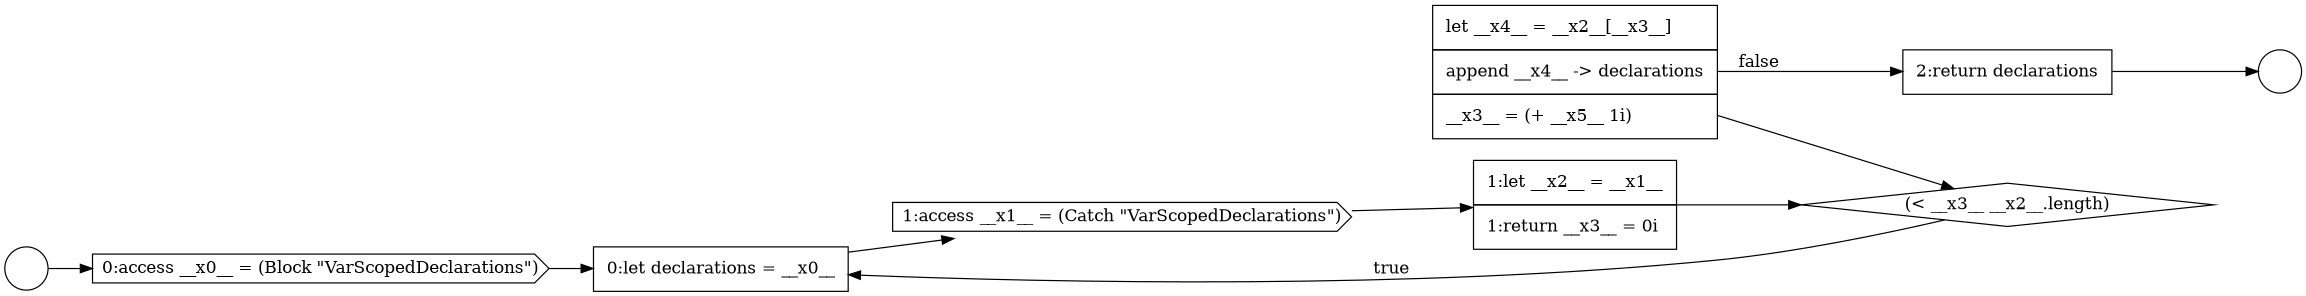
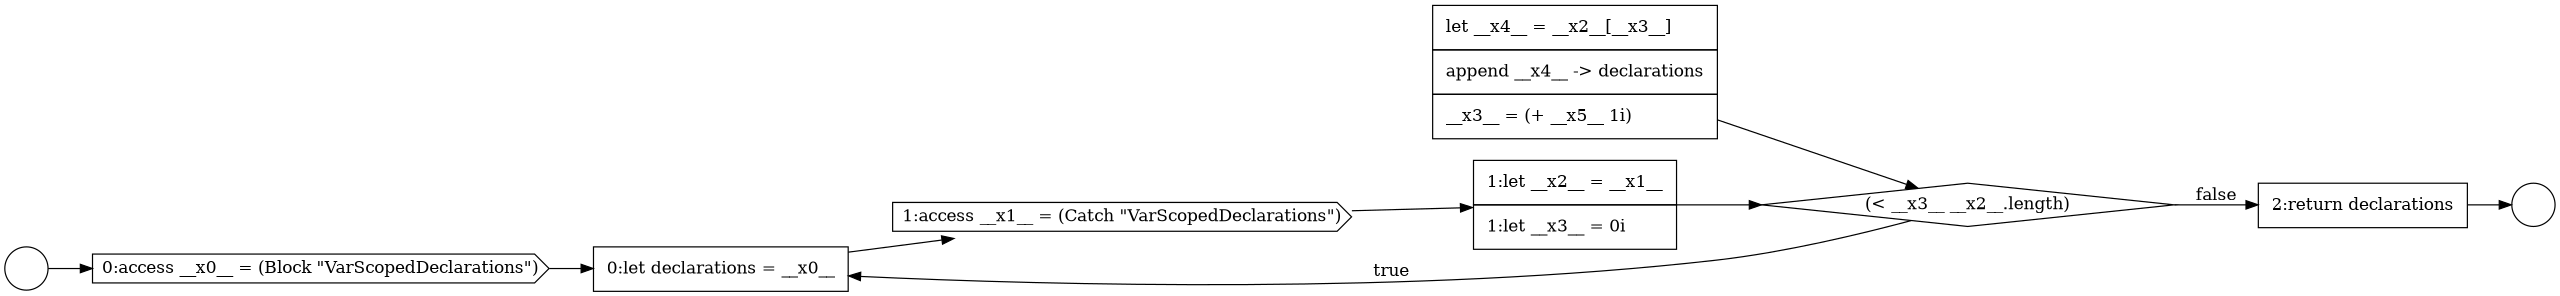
(1804, 71) -> (2210, 205)
(1573, 226) -> (1556, 226)
